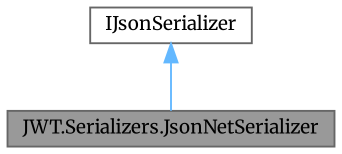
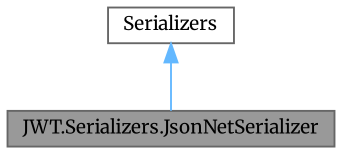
(171, 25) -> (171, 25)
